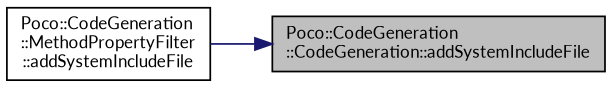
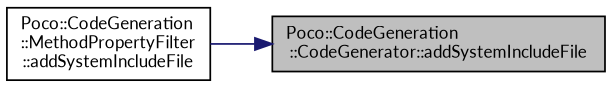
(439, 44) -> (439, 44)
